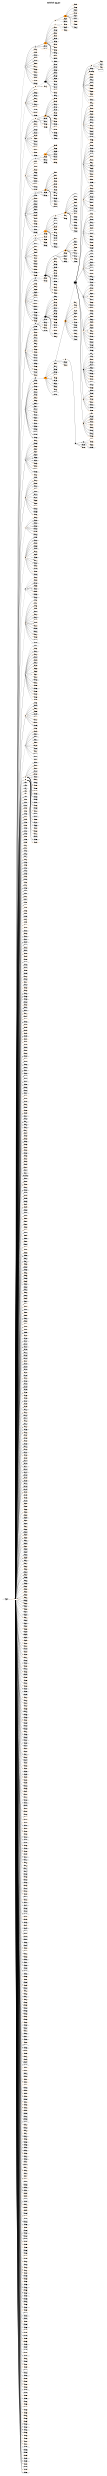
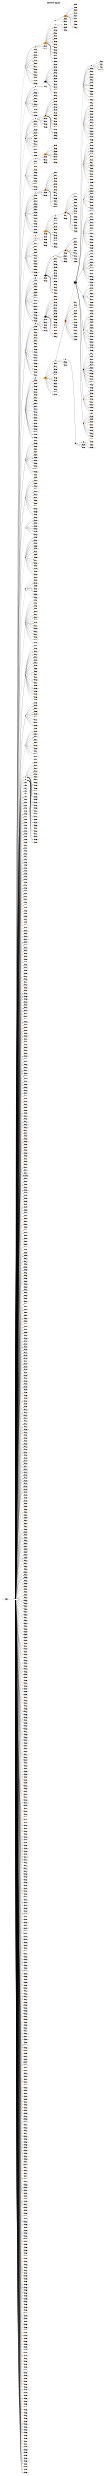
(92, 72) -> (92, 72)
